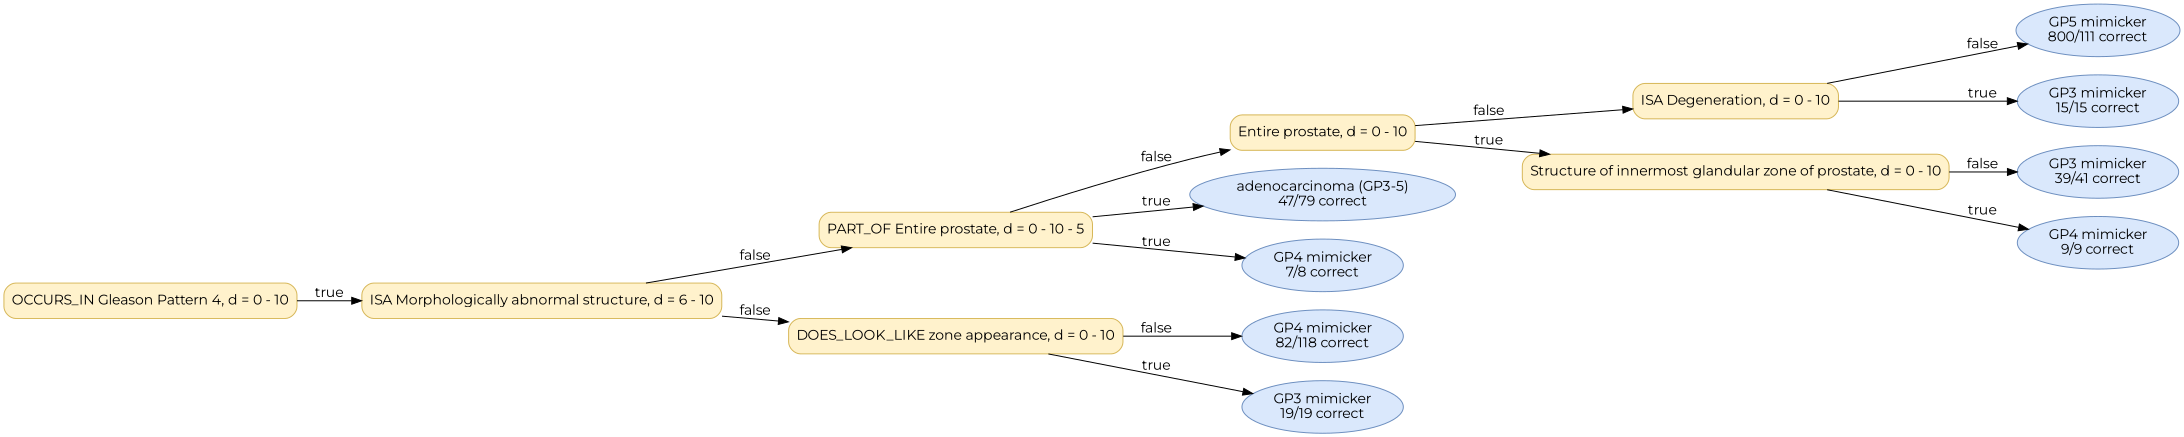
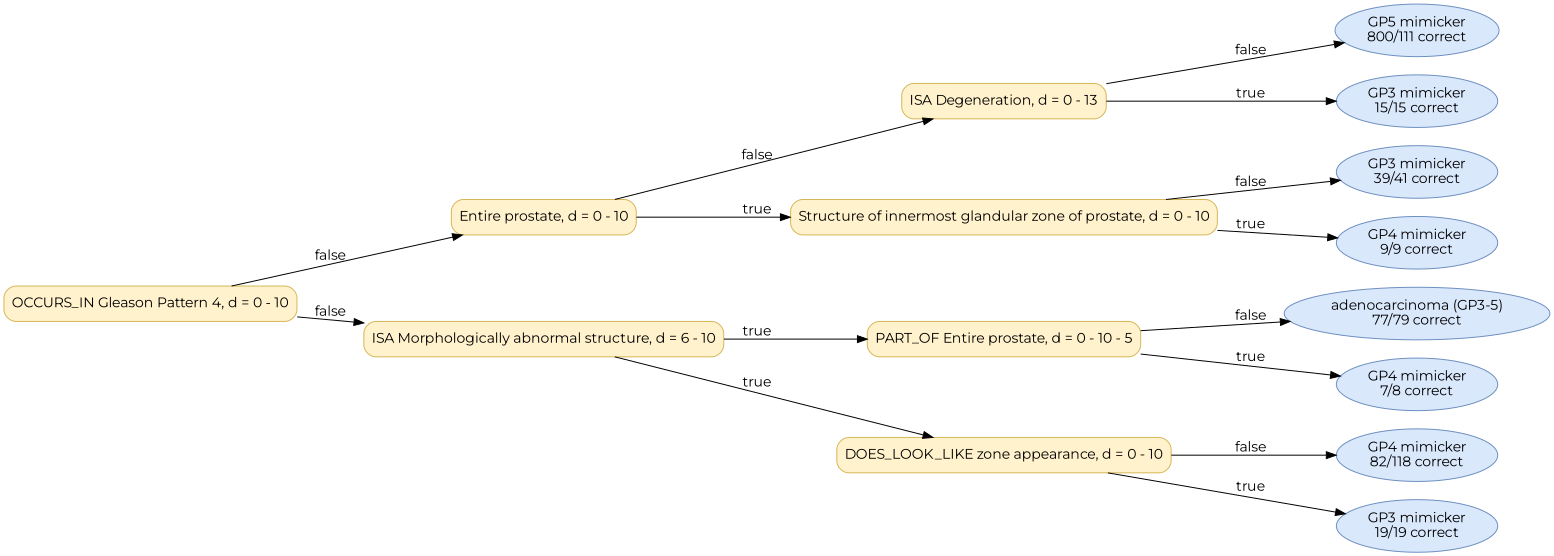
(1736, 101) -> (1004, 101)
(1114, 180) -> (342, 262)
(1323, 201) -> (1417, 320)
(1156, 202) -> (1251, 316)
(755, 256) -> (757, 332)
(329, 293) -> (330, 312)
(755, 311) -> (757, 383)
